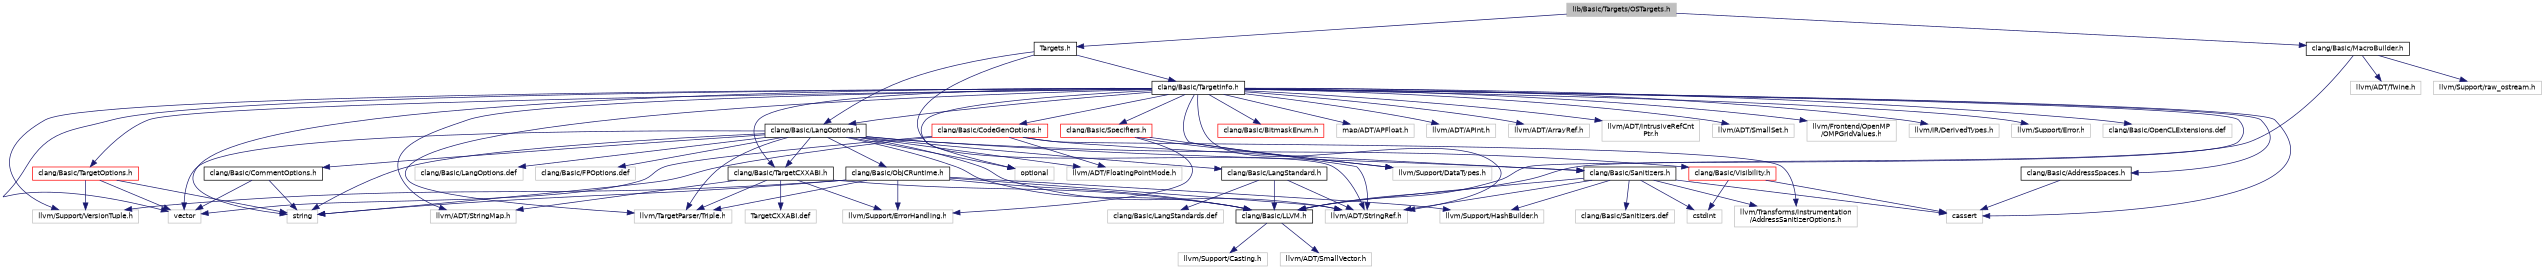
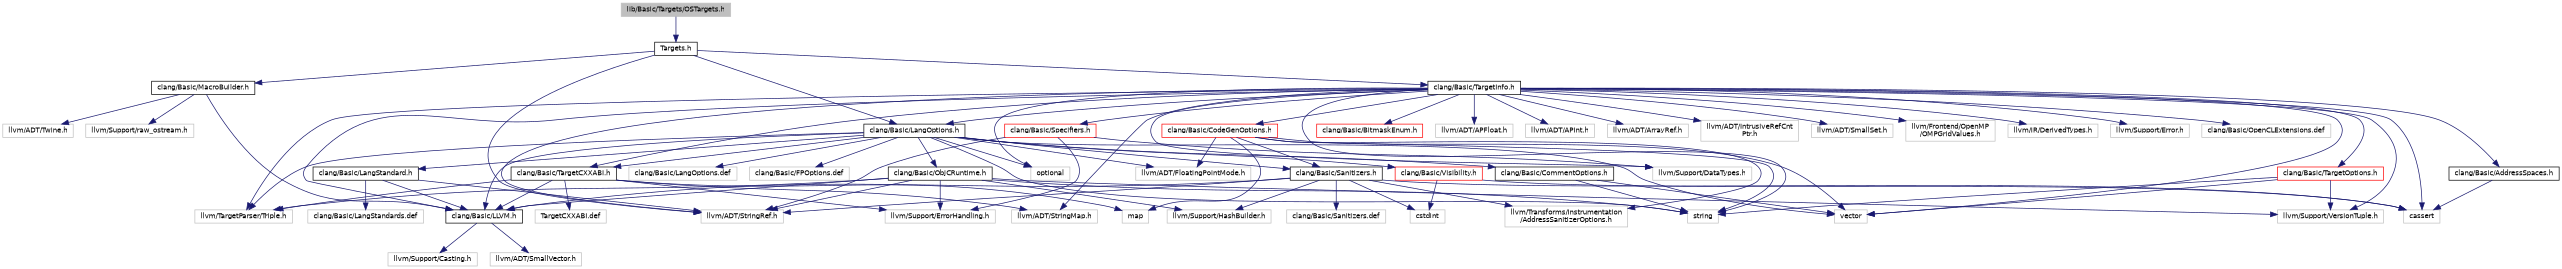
(1988, 29) -> (458, 67)
(1375, 131) -> (1474, 131)
(987, 169) -> none
none -> (1135, 216)
